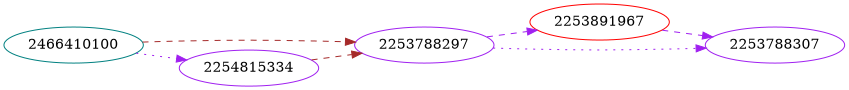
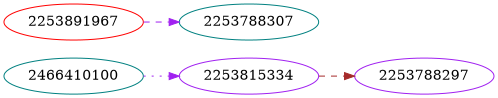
(507, 34) -> none
(244, 40) -> none
(775, 45) -> (249, 22)
(595, 50) -> none
(249, 68) -> (249, 76)
